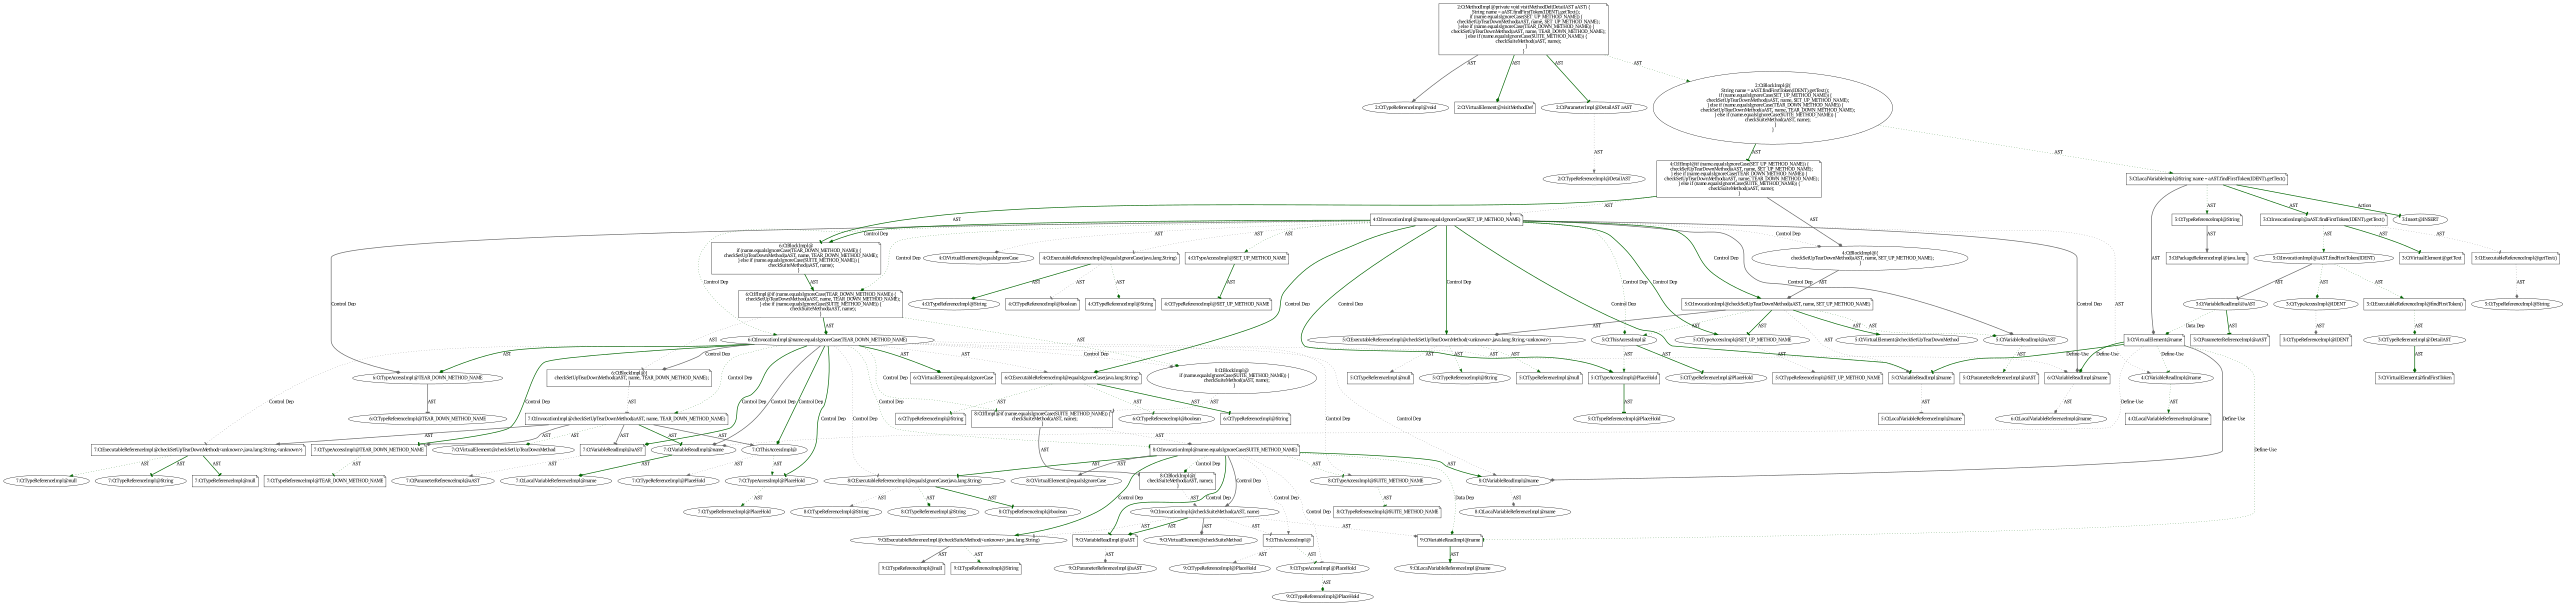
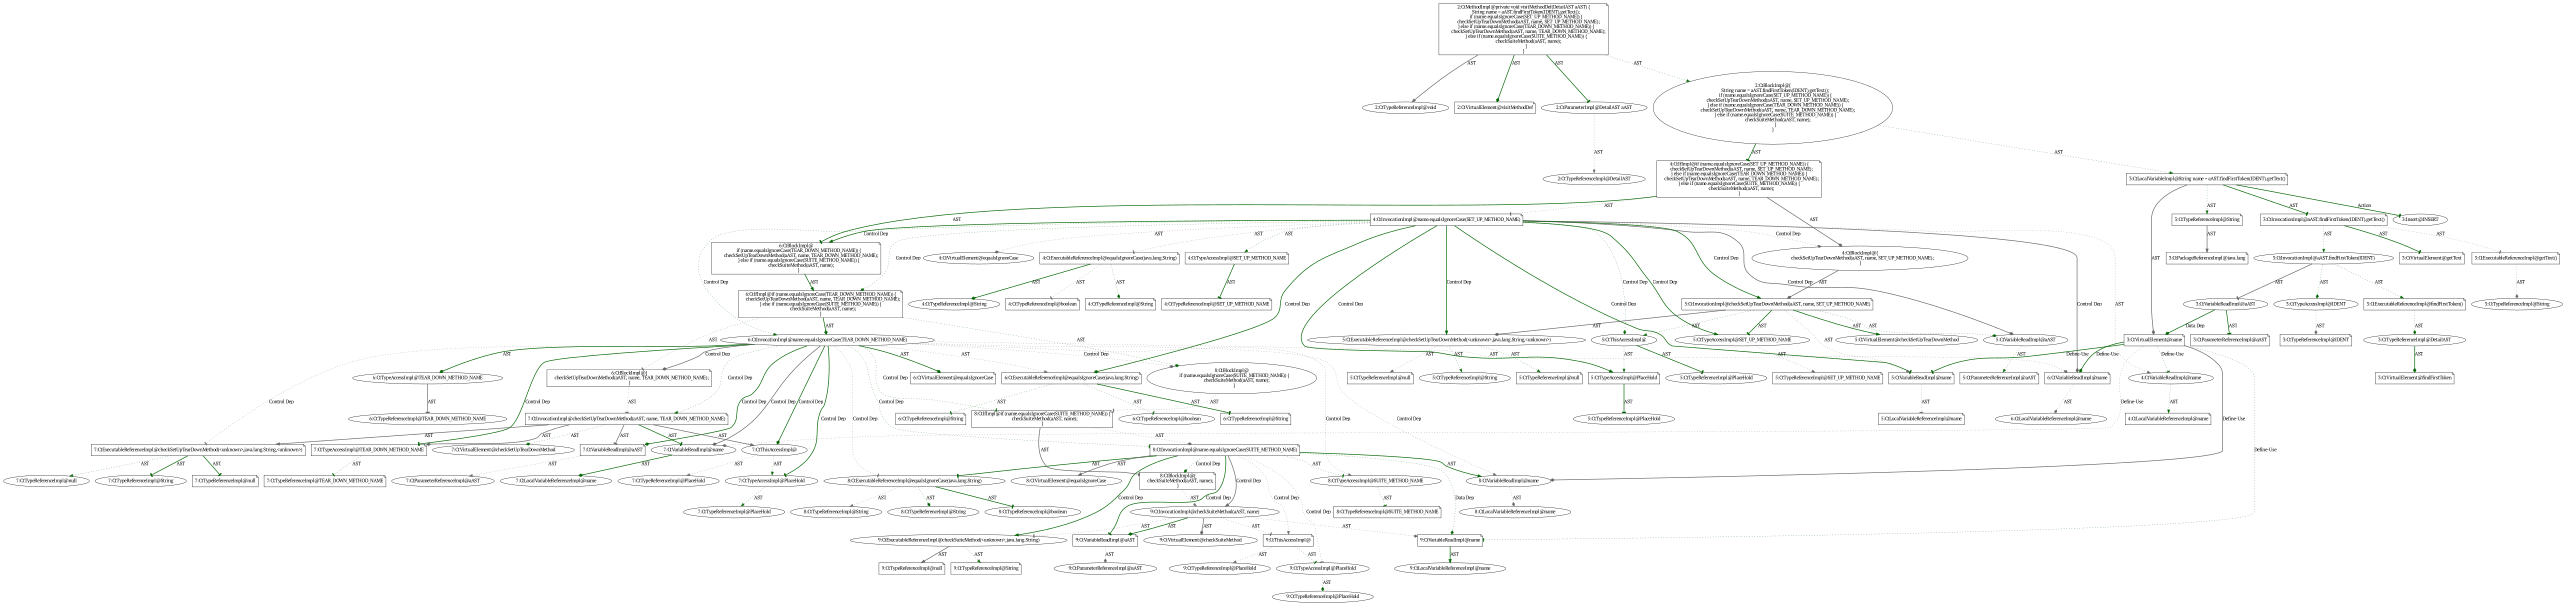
(831, 229) -> none
(2192, 321) -> (2192, 321)
